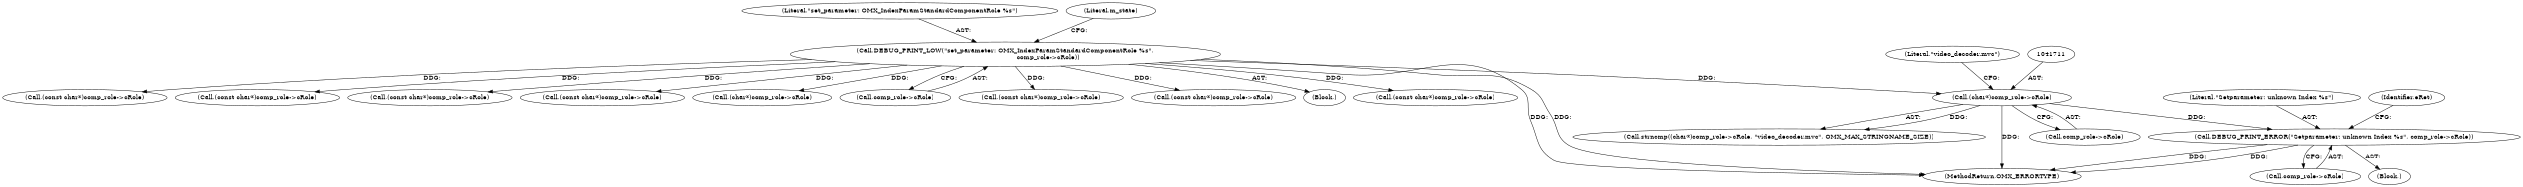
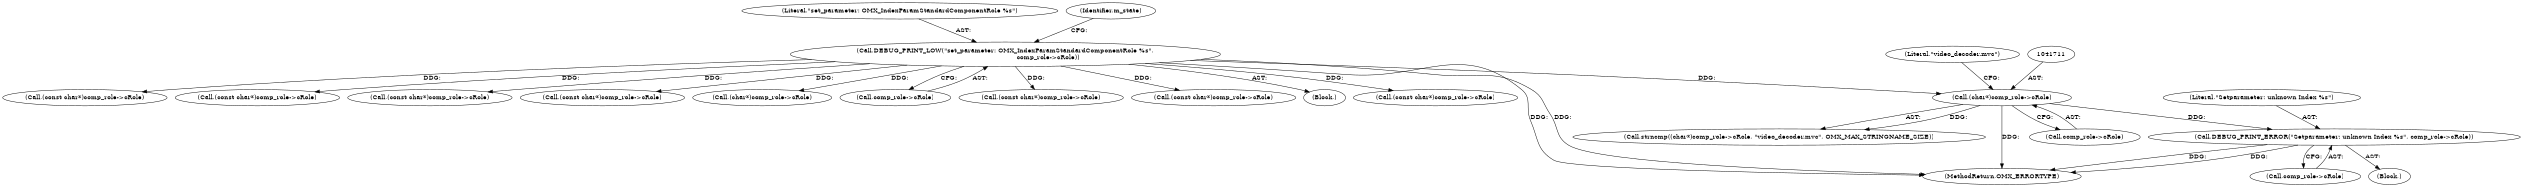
(1111, 11) -> (1111, 11)
(2407, 98) -> none
